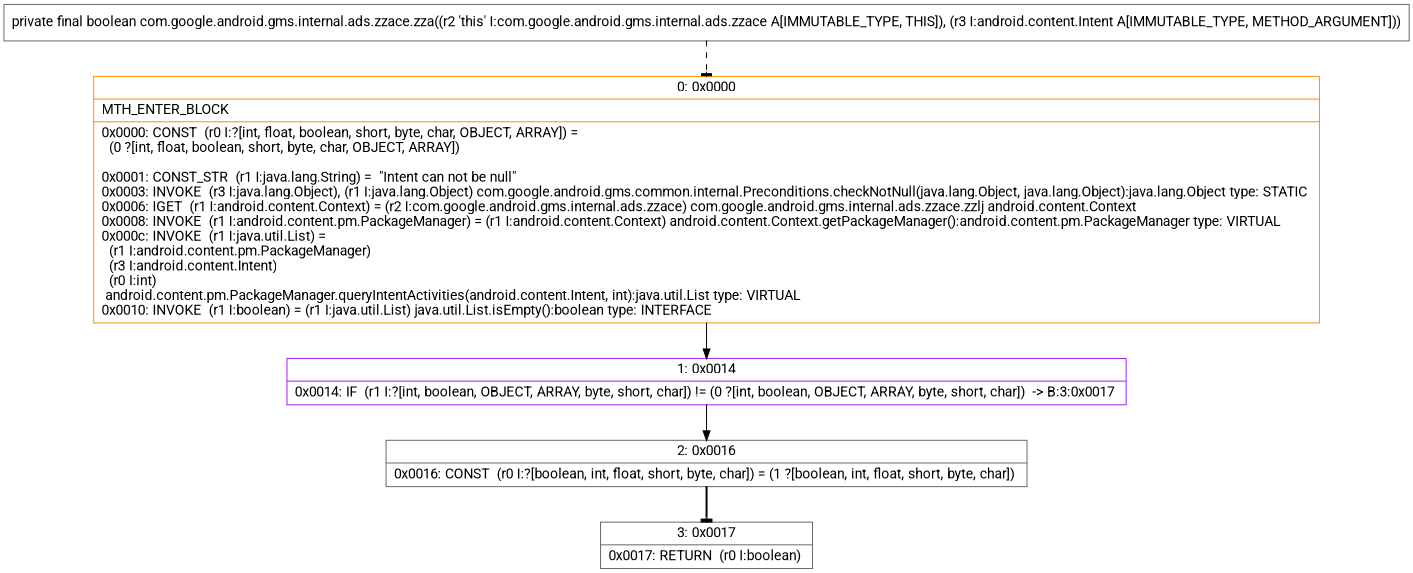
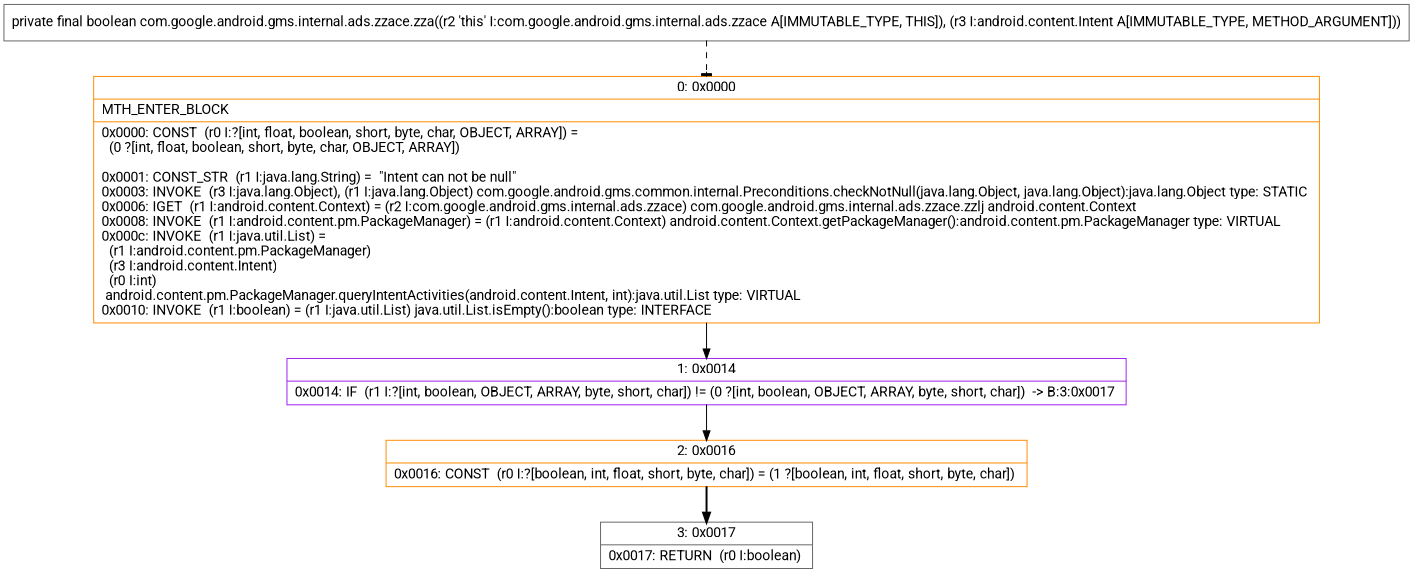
(707, 463) -> (707, 463)
(707, 502) -> (707, 502)
